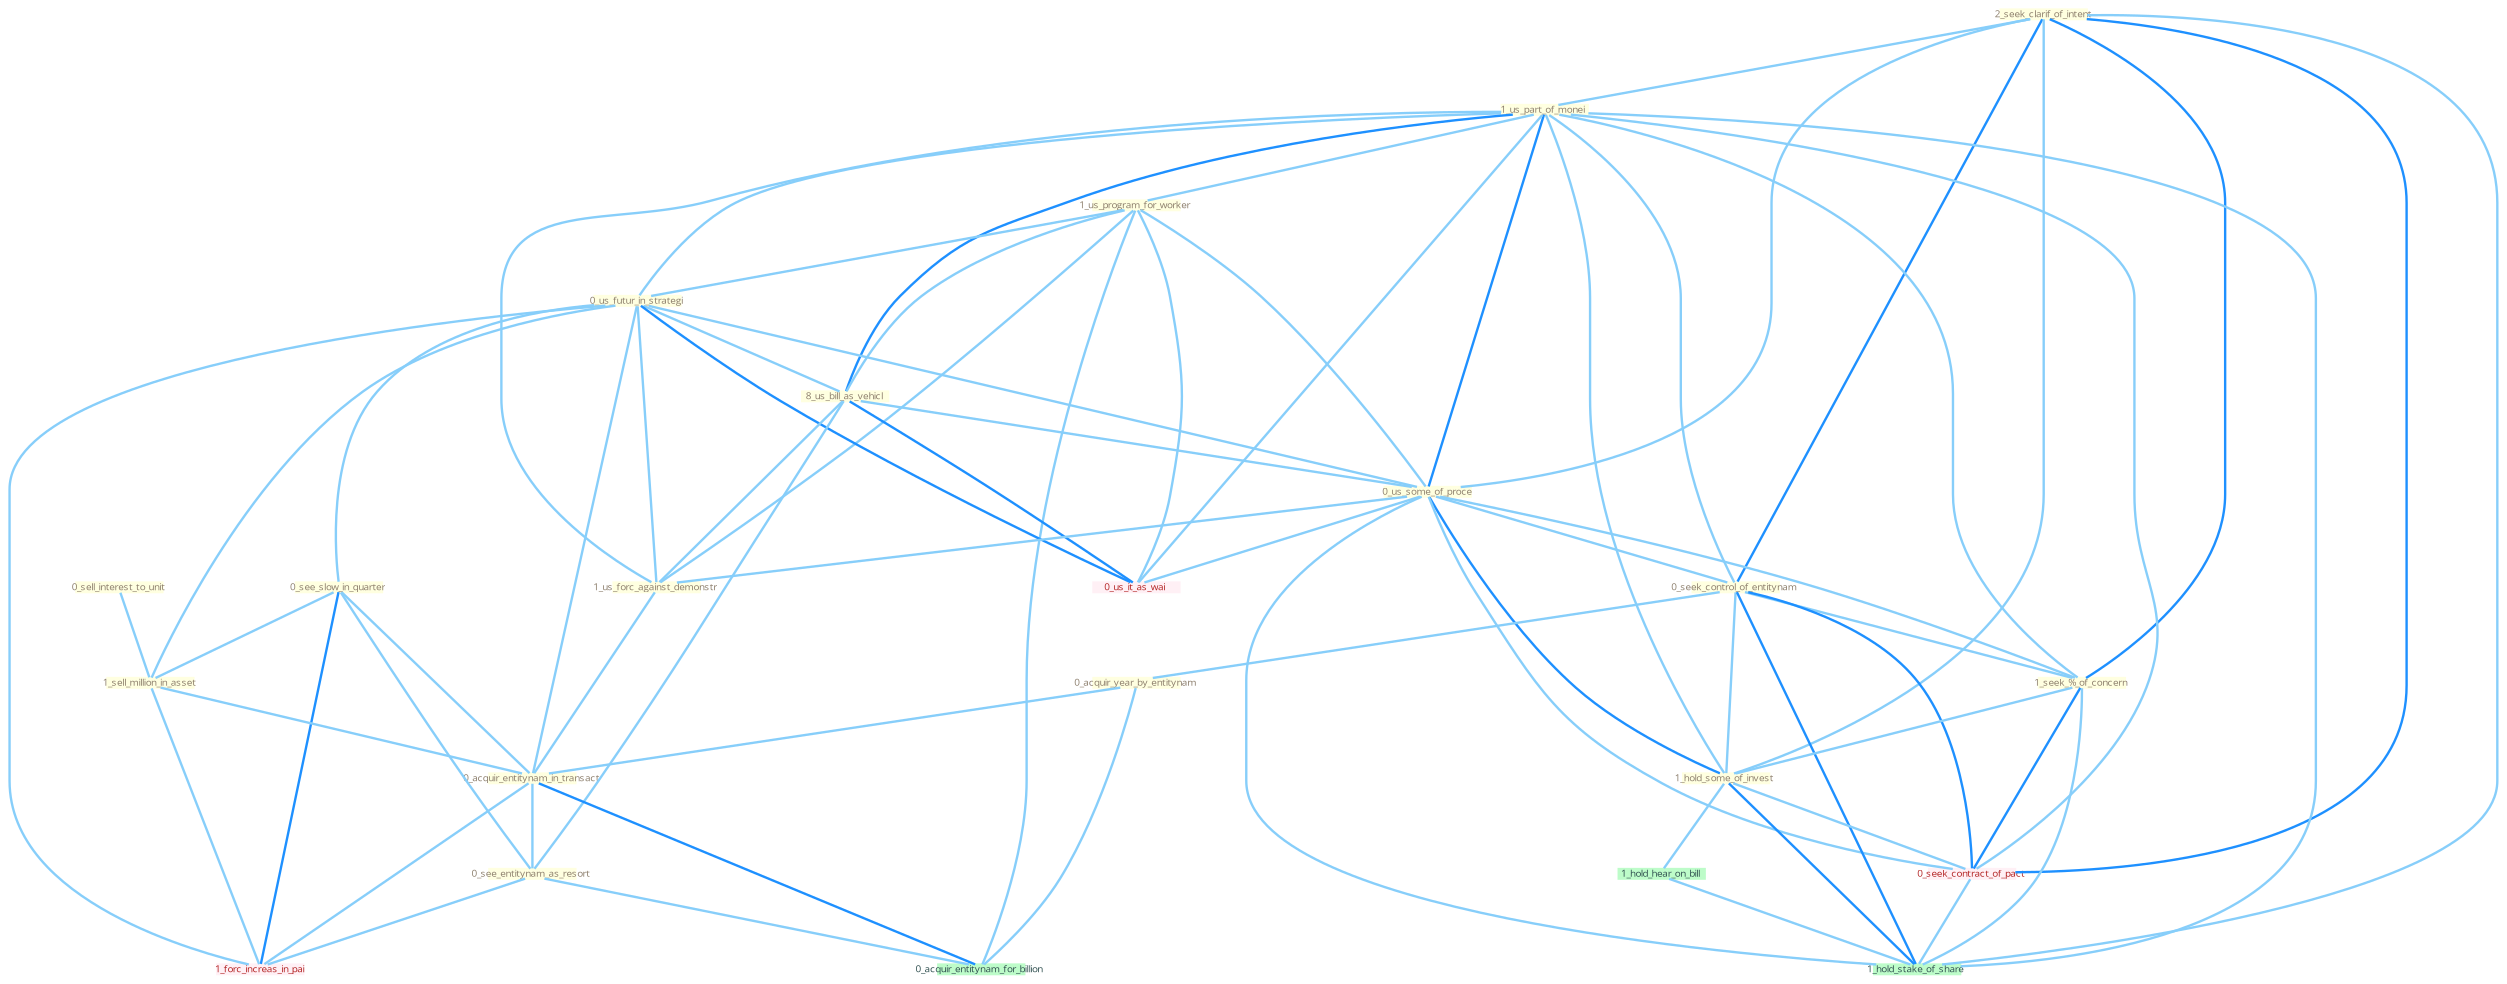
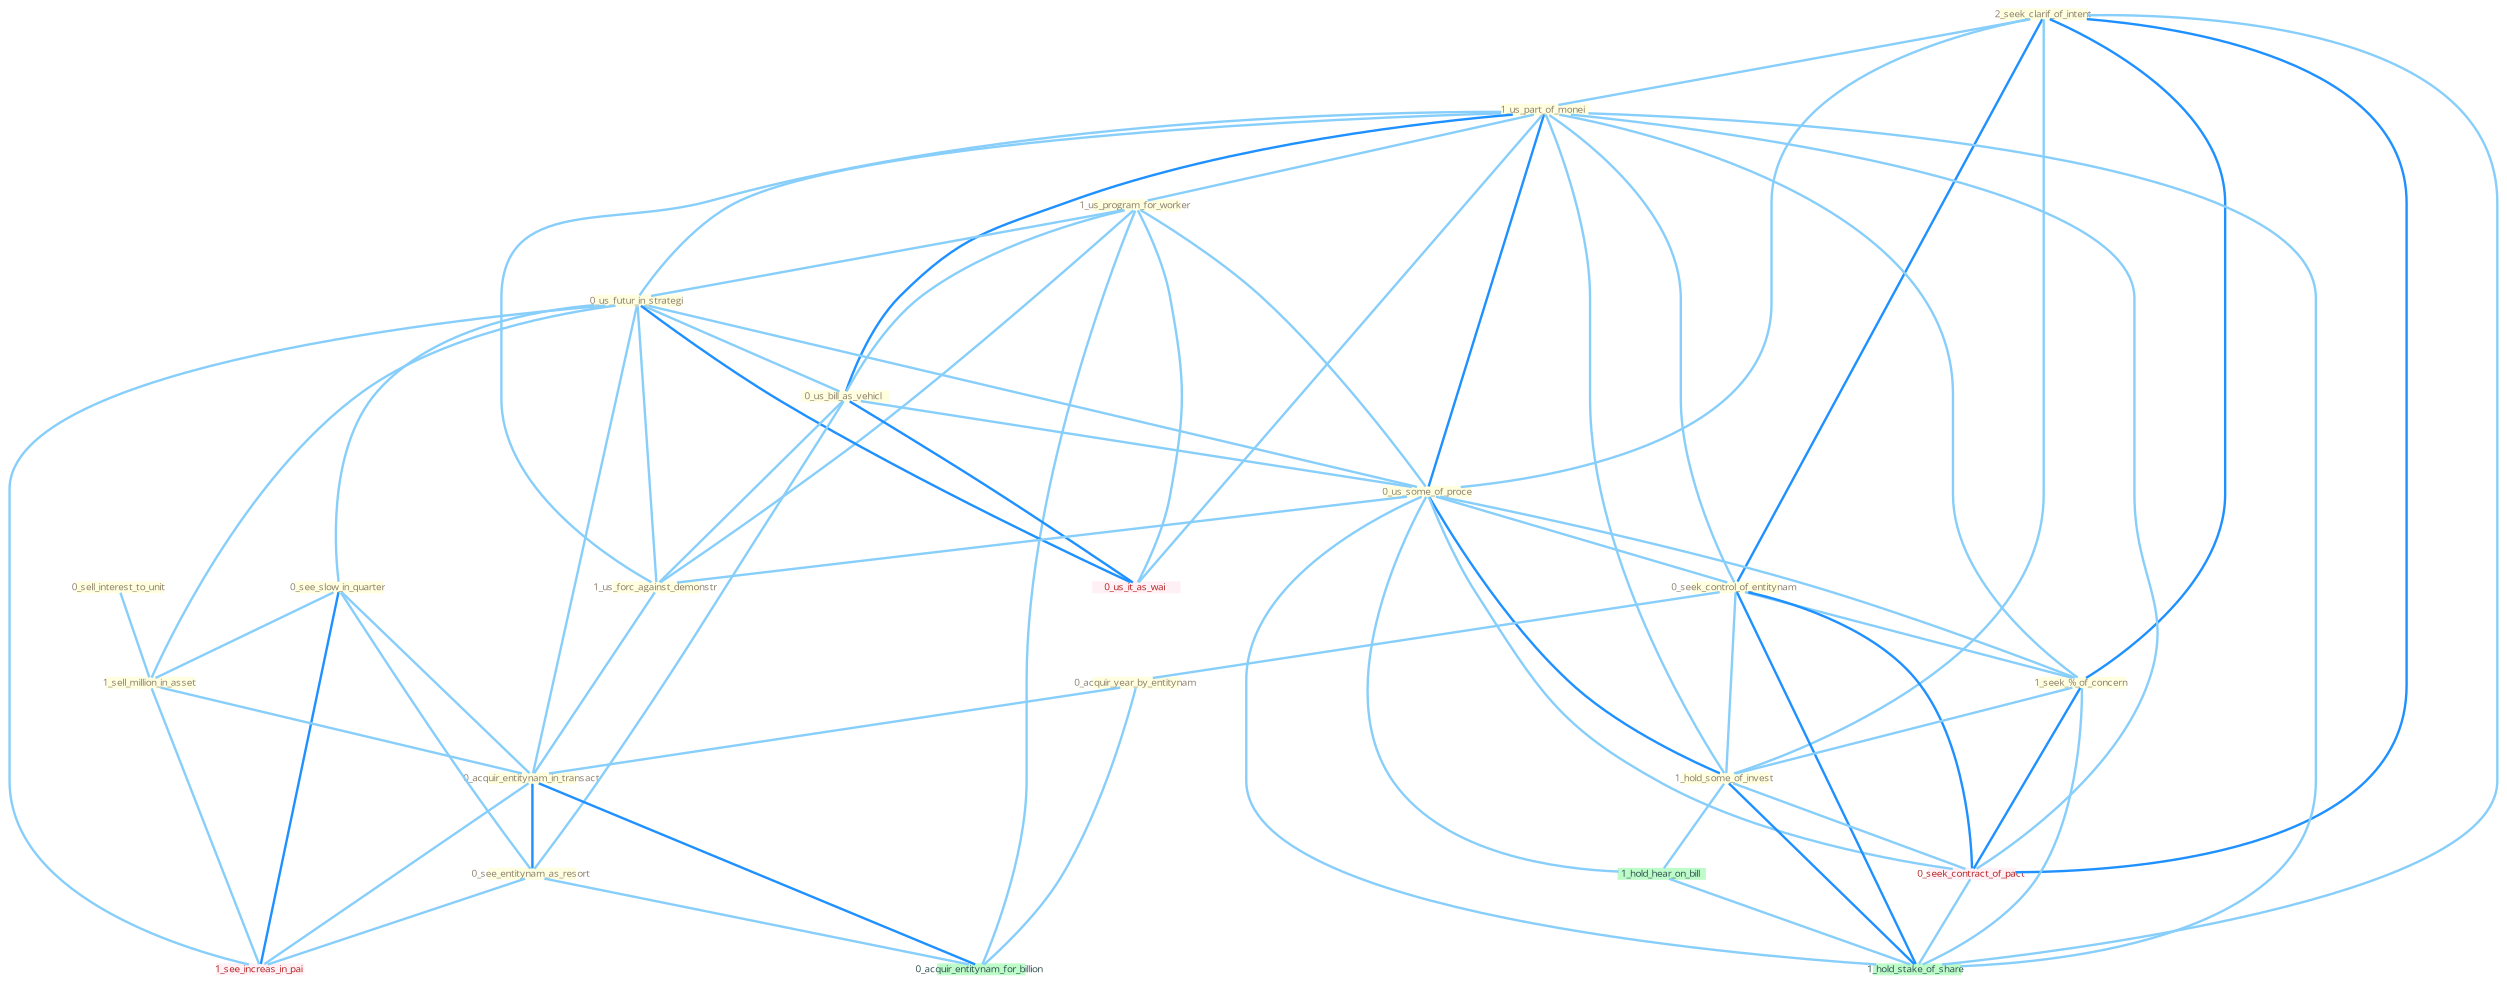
(845, 396) -> (845, 396)
(1282, 540) -> (1383, 759)
(532, 826) -> (532, 826)
(260, 969) -> (260, 969)
